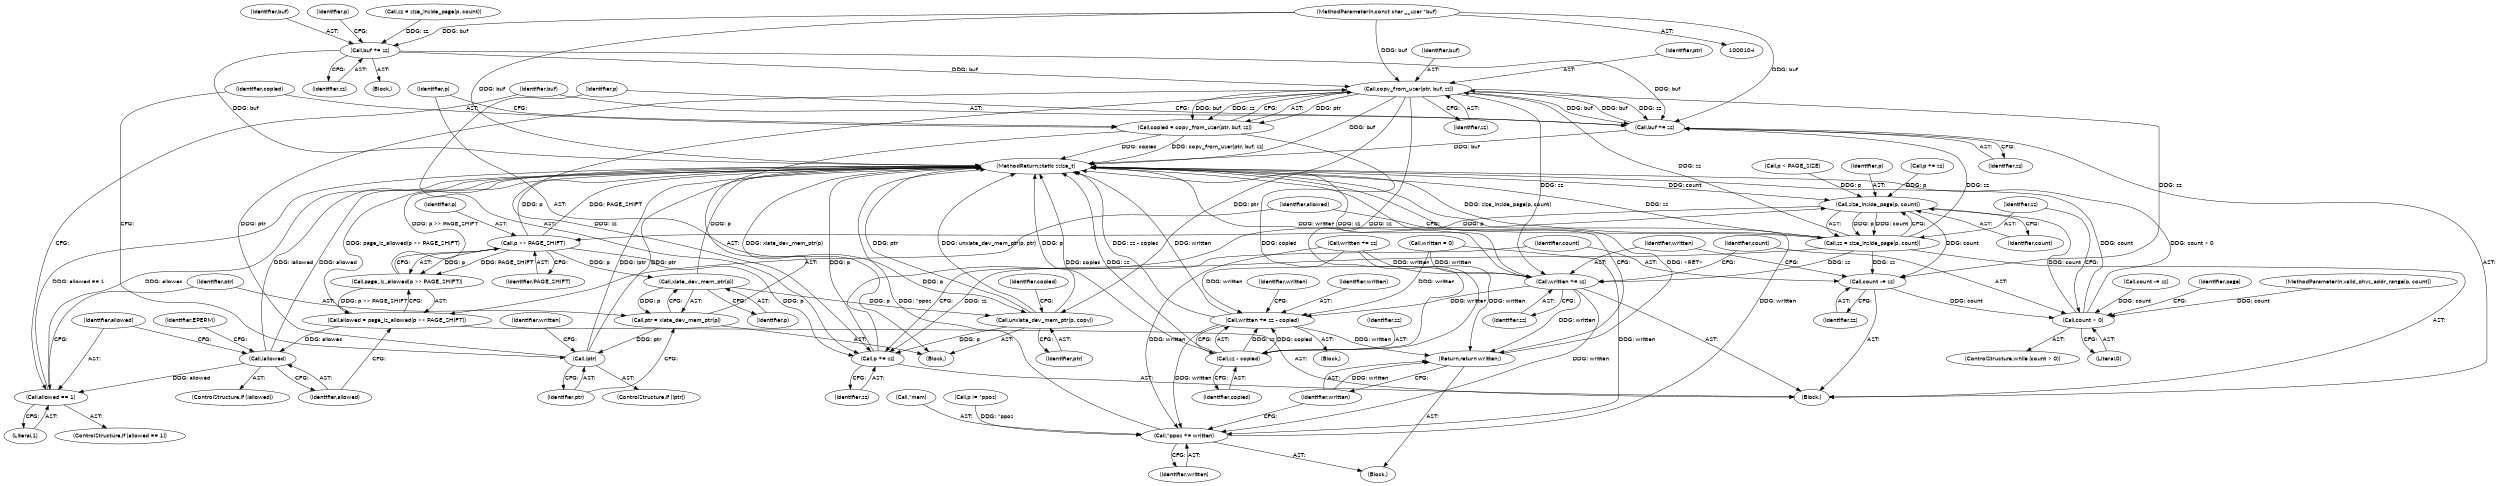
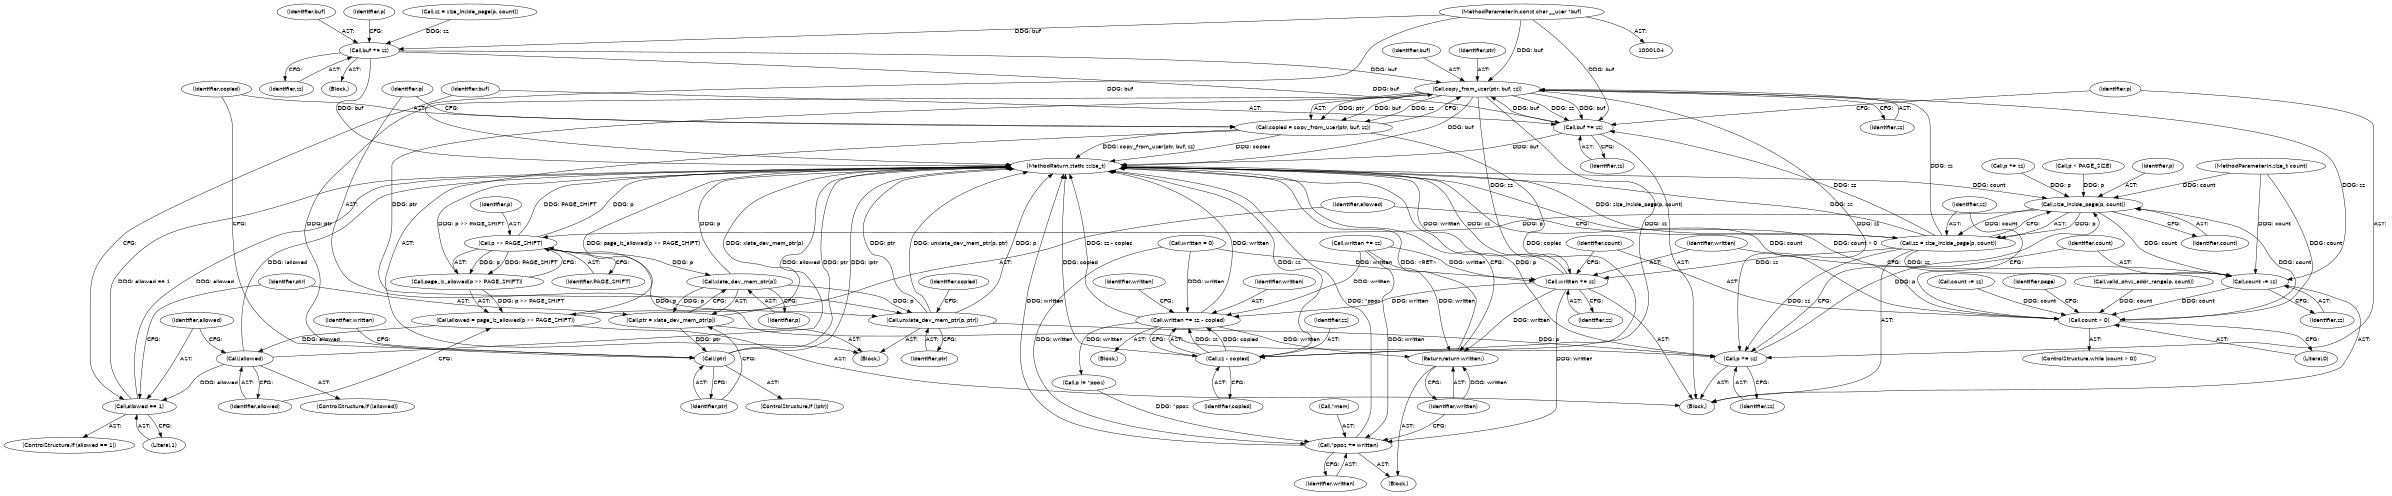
none -> (2261, 166)
(2358, 282) -> (2144, 282)
(408, 304) -> none
(190, 320) -> none
(1045, 320) -> (932, 320)
(1177, 364) -> (1096, 330)
